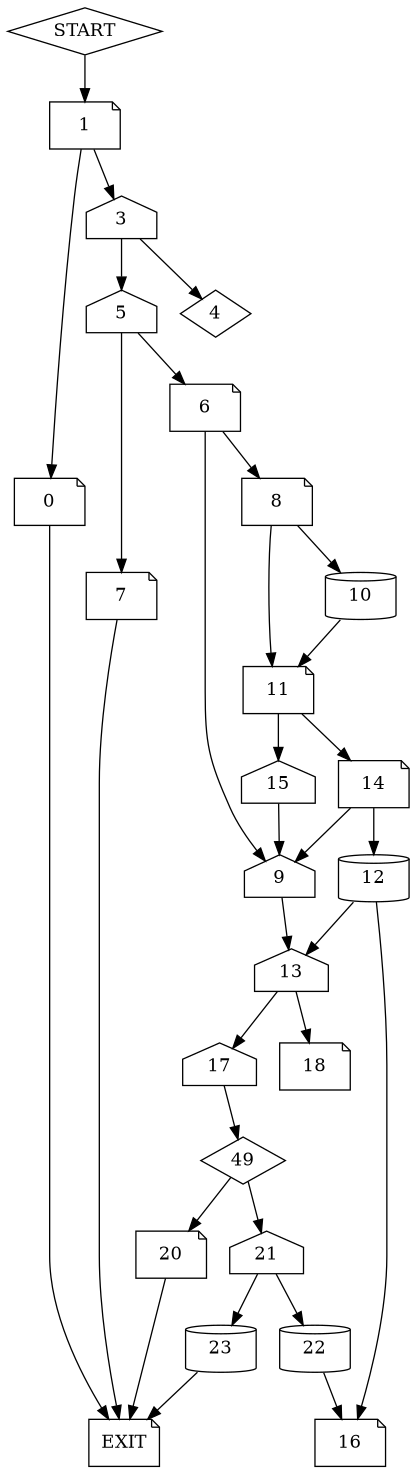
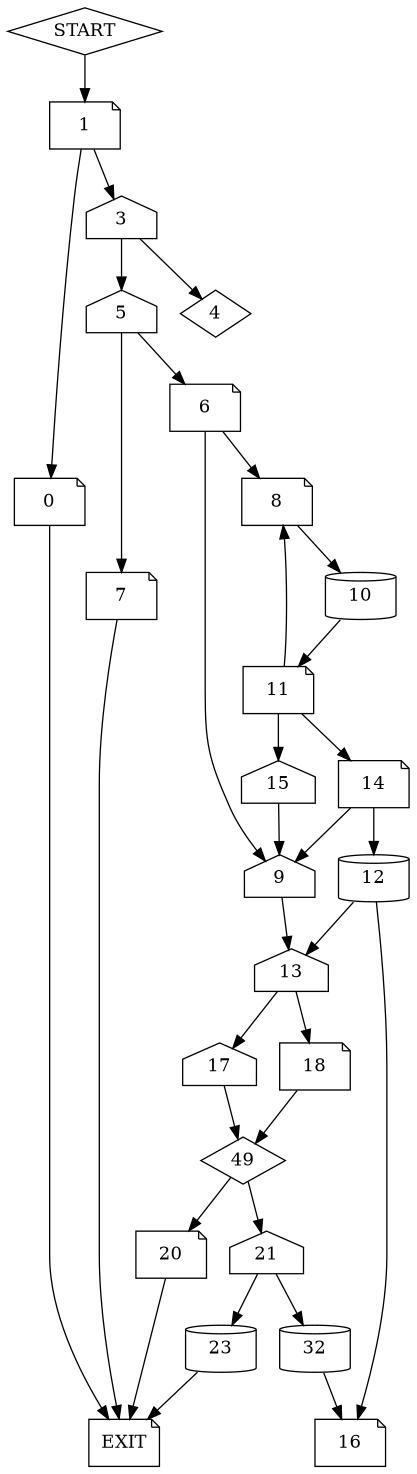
(269, 589) -> (287, 603)
none -> (280, 1112)
(315, 1349) -> (315, 1349)
